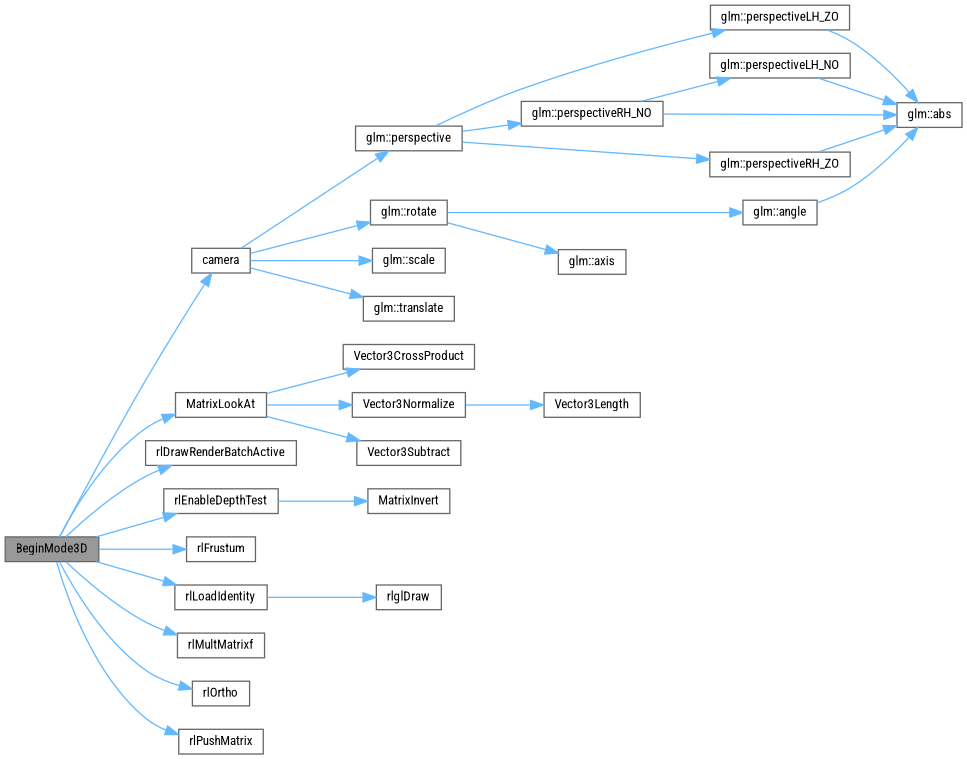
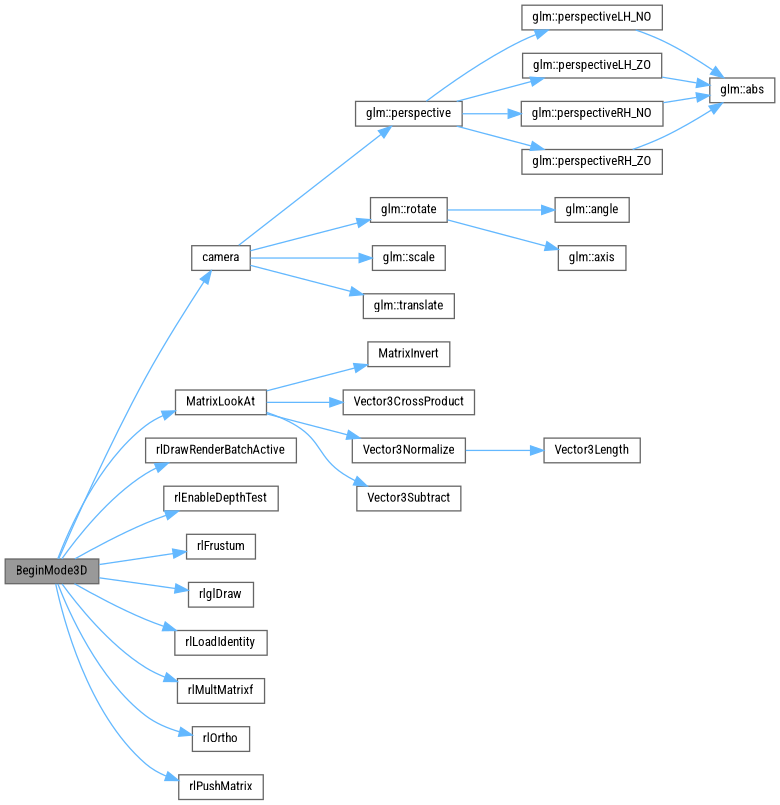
(680, 91) -> (479, 65)
(867, 176) -> none
(316, 501) -> (311, 379)
(315, 597) -> (137, 583)
